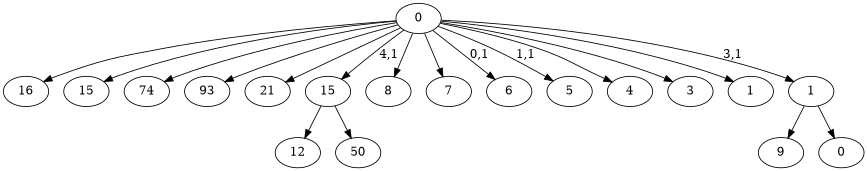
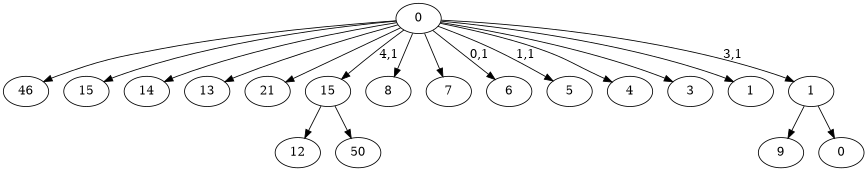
(26, 91) -> (26, 91)
(147, 91) -> (147, 91)
(207, 91) -> (207, 91)
